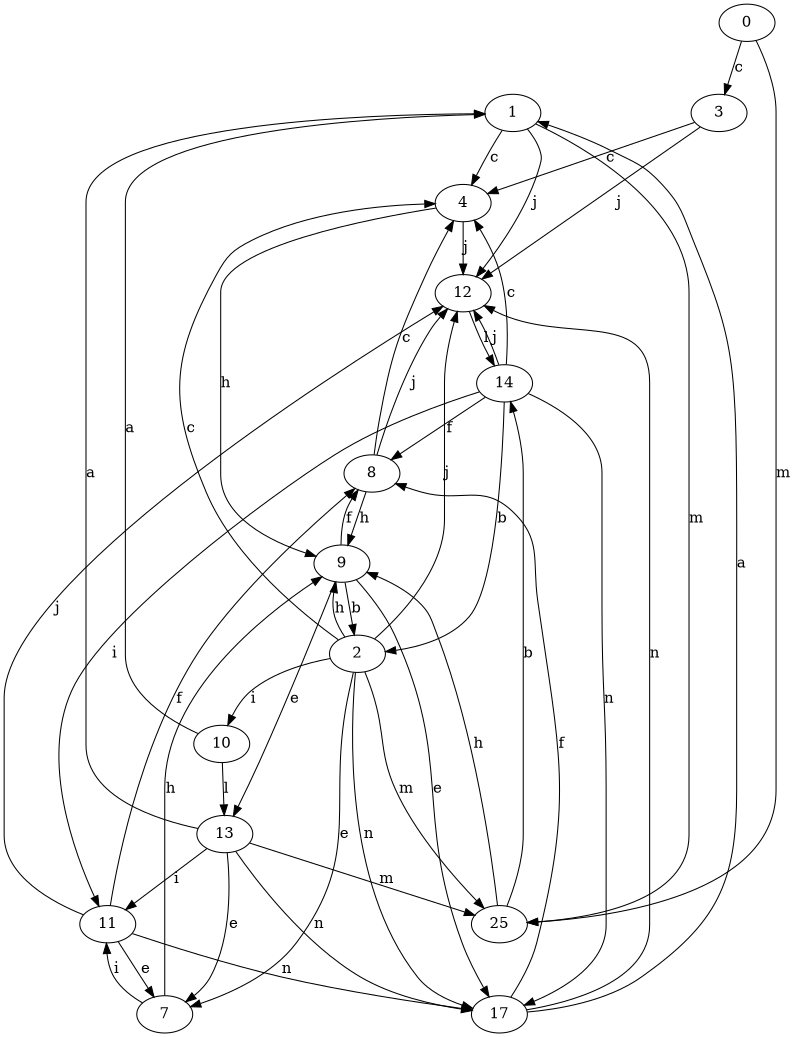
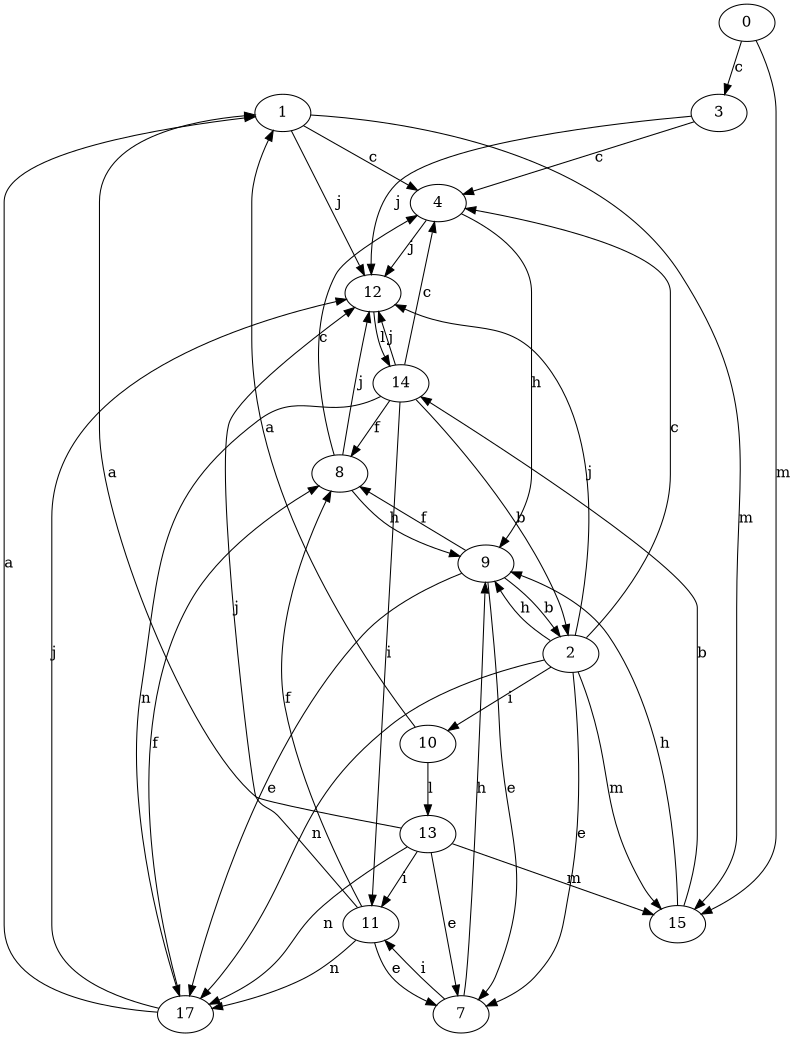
(655, 654) -> (54, 654)
(288, 695) -> (506, 790)
(499, 924) -> (678, 924)
